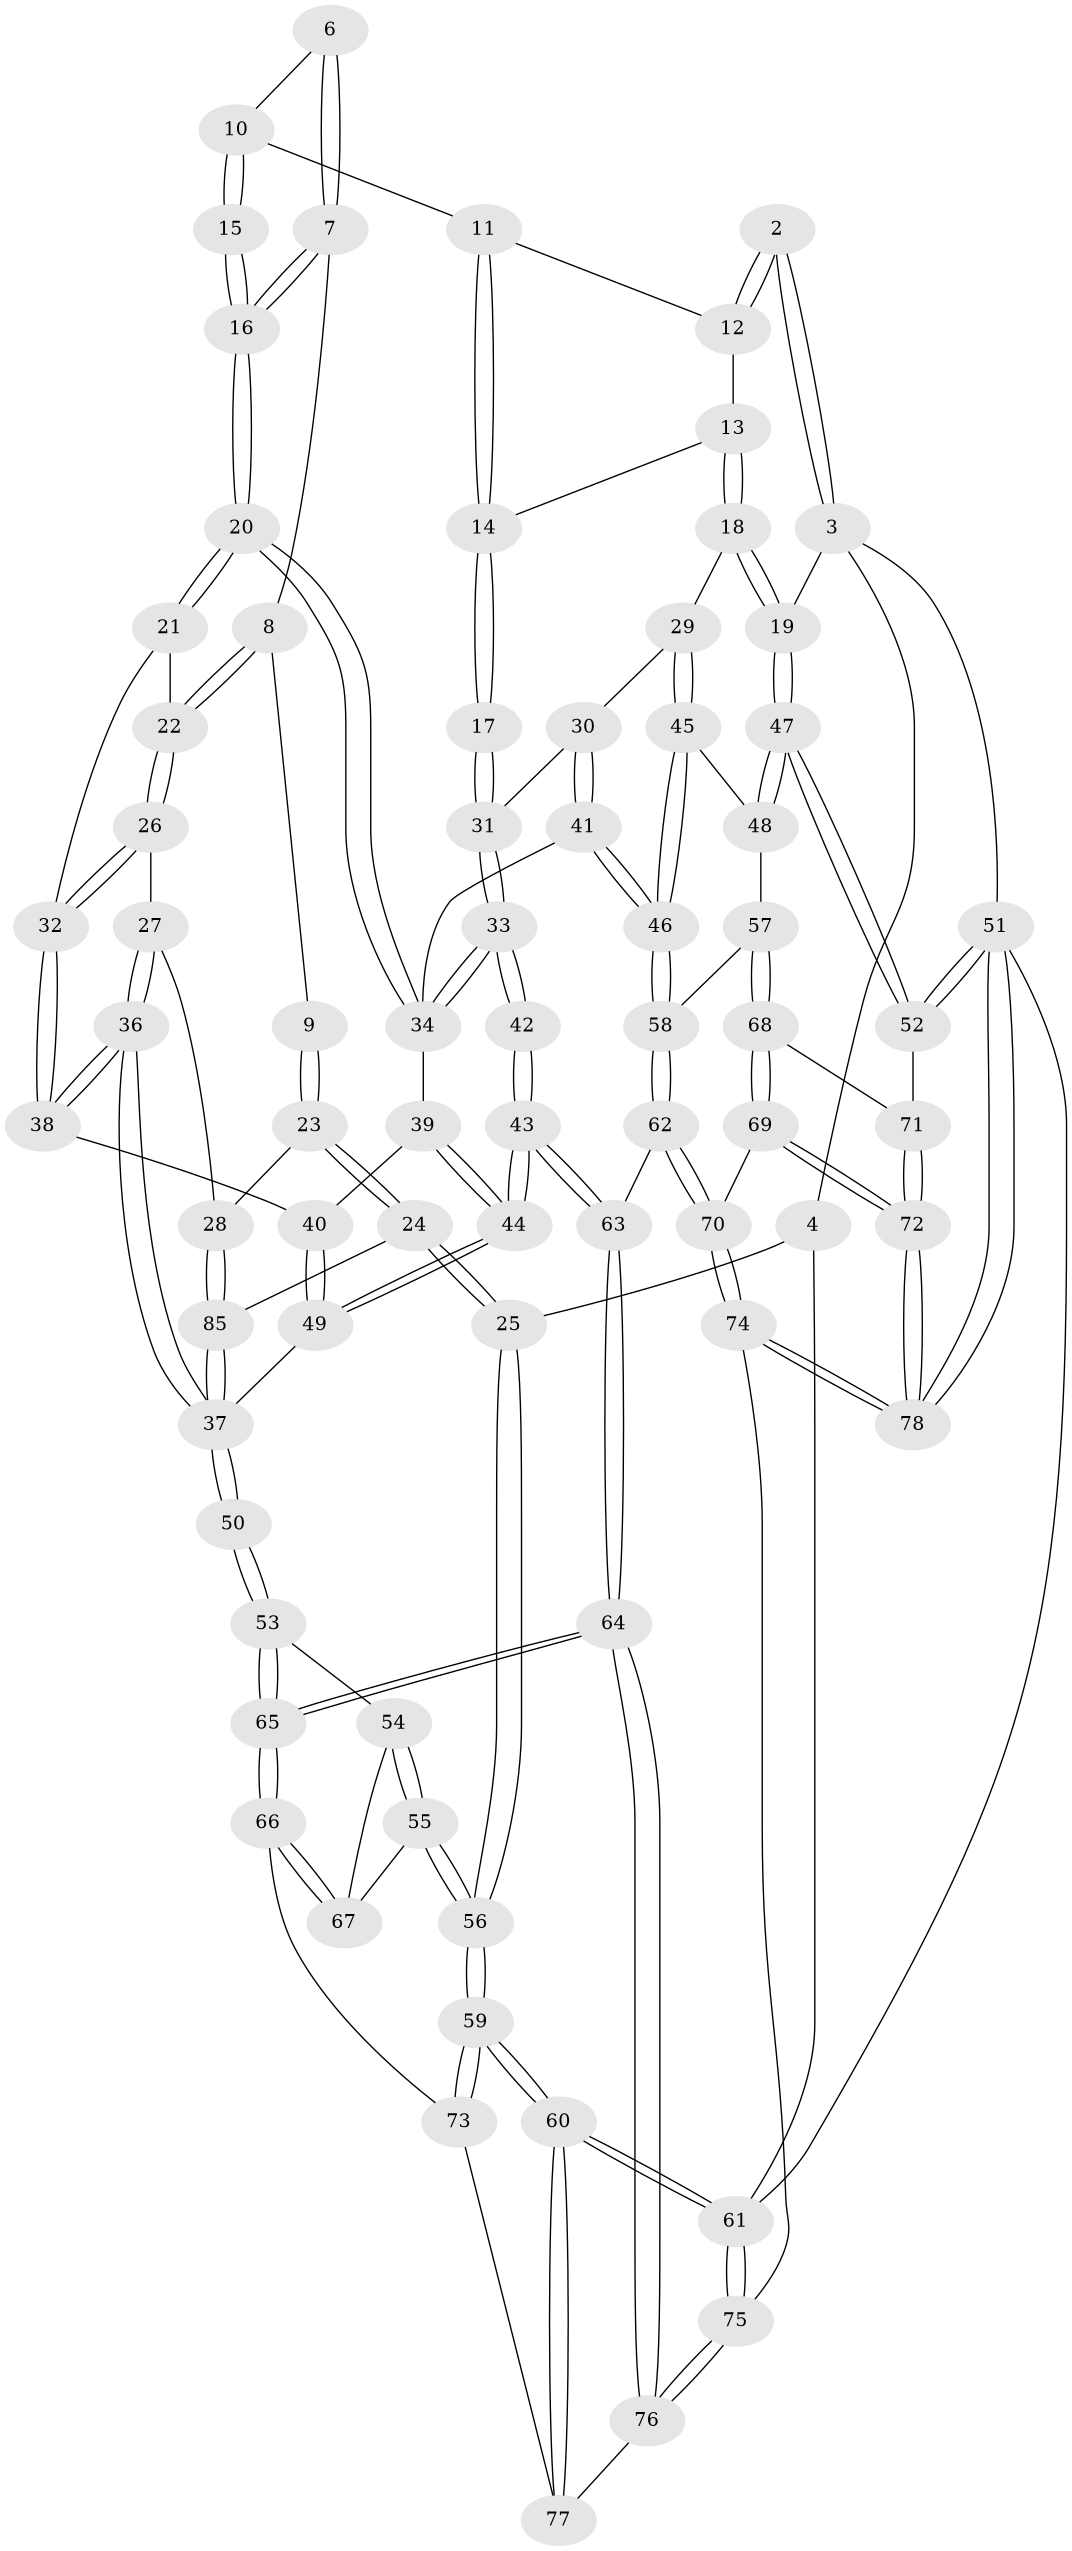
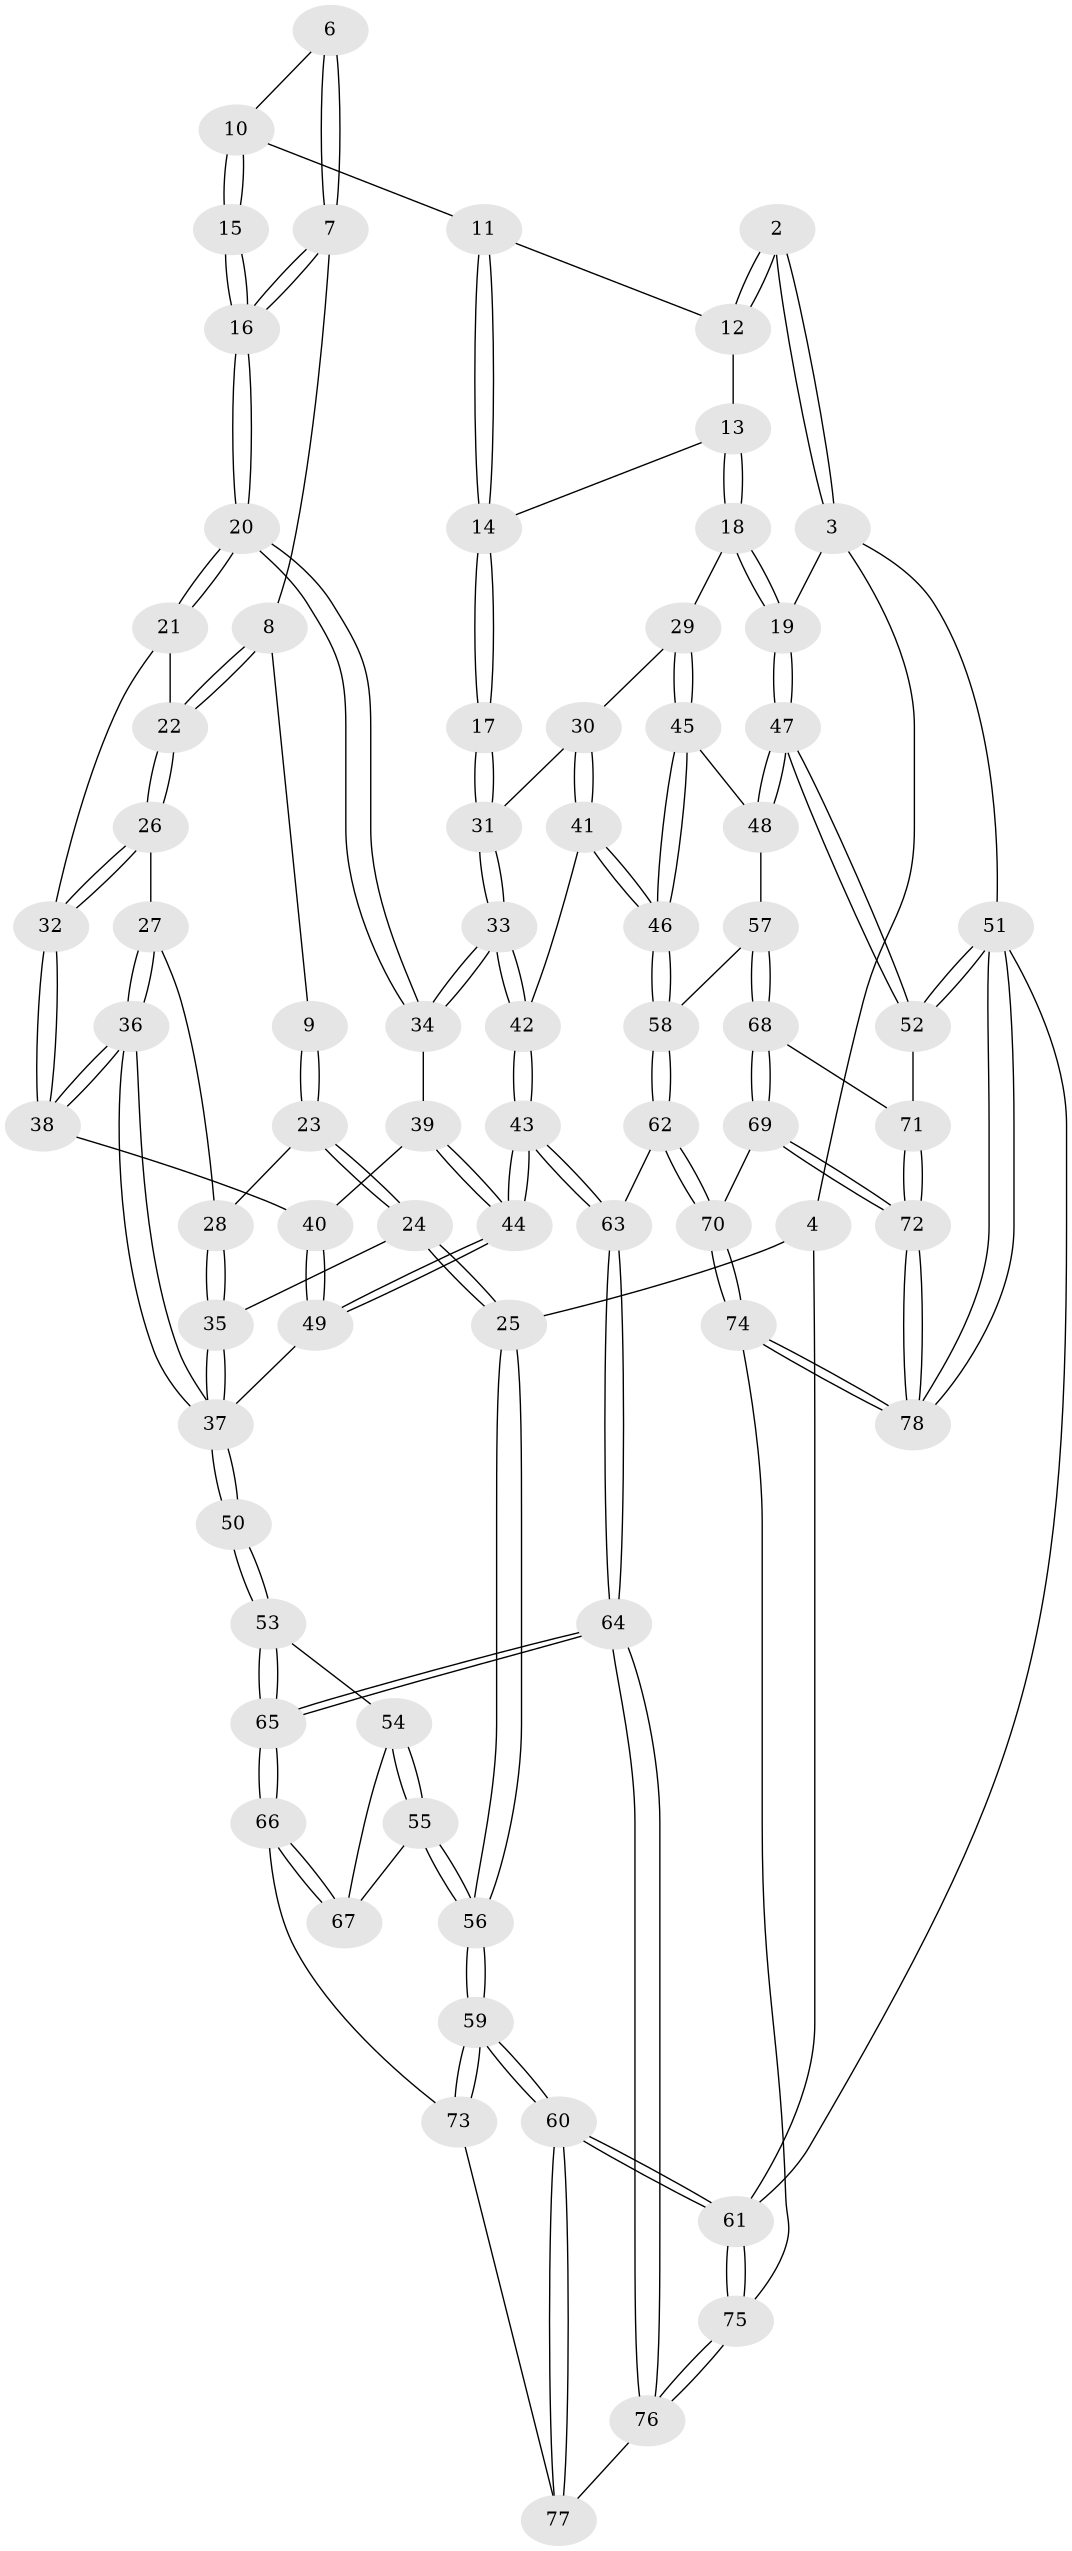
(456, 897) -> (557, 928)
(216, 1325) -> (216, 1325)
